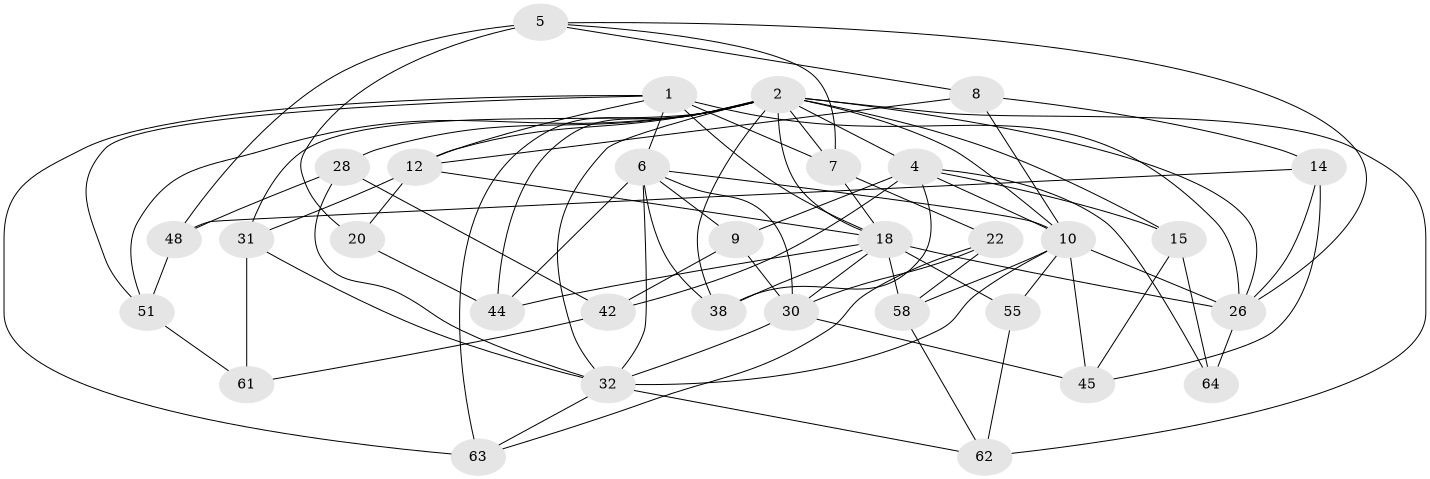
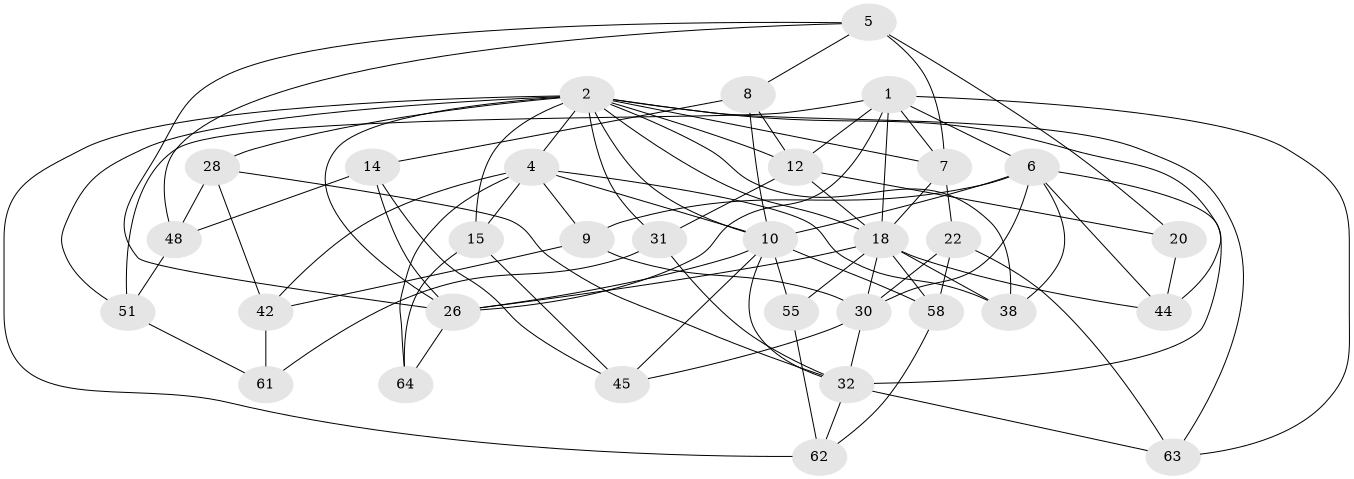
(580, 183) -> none
